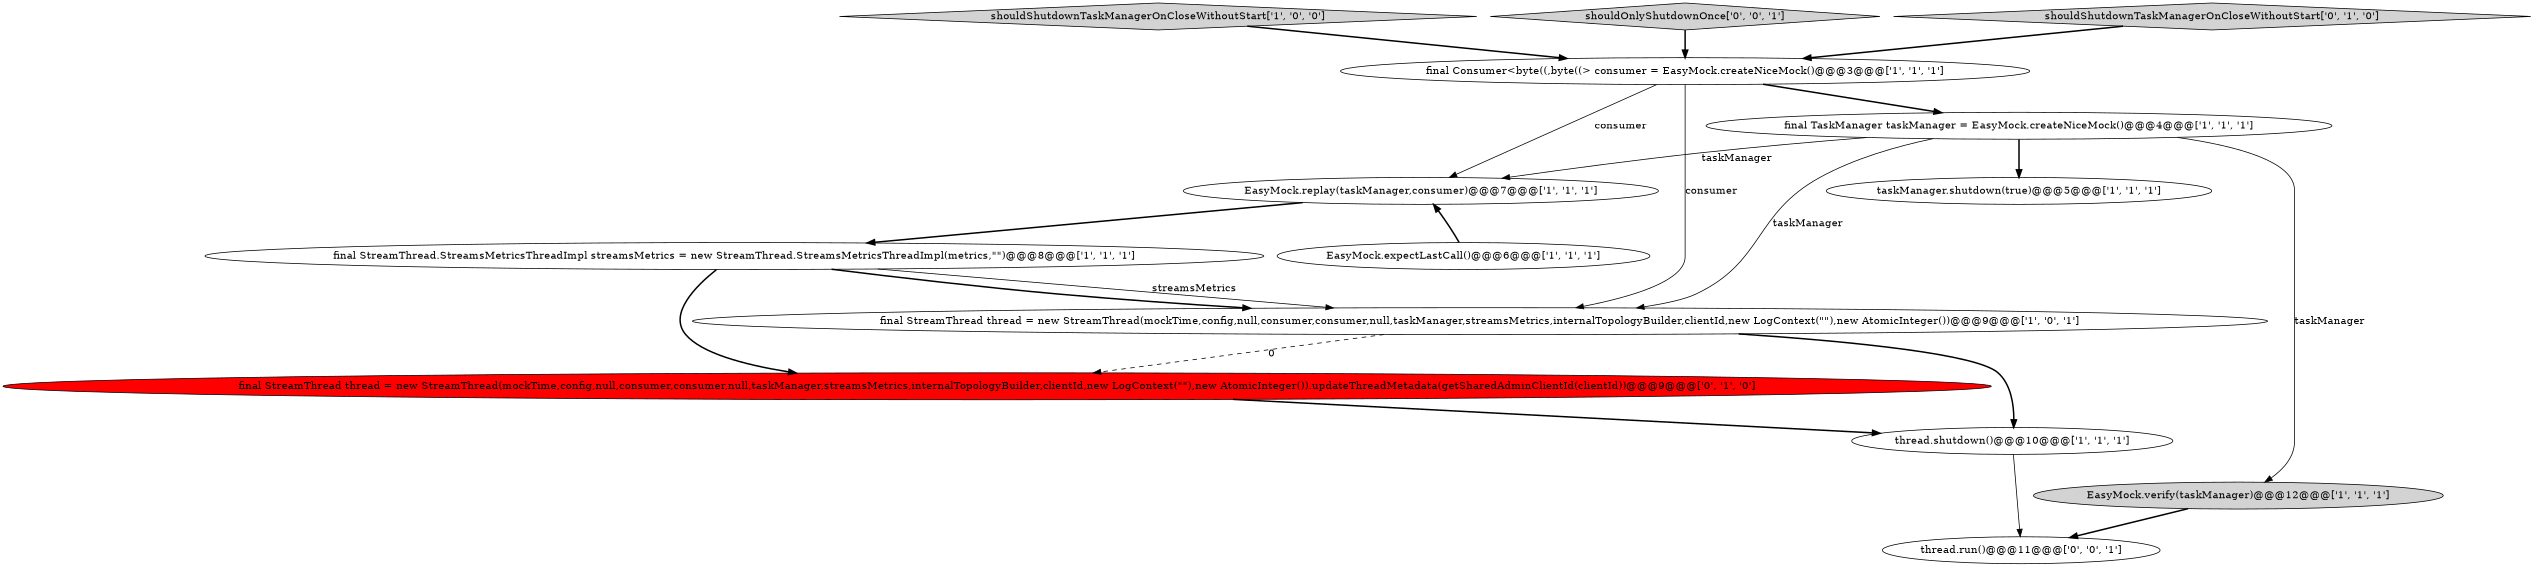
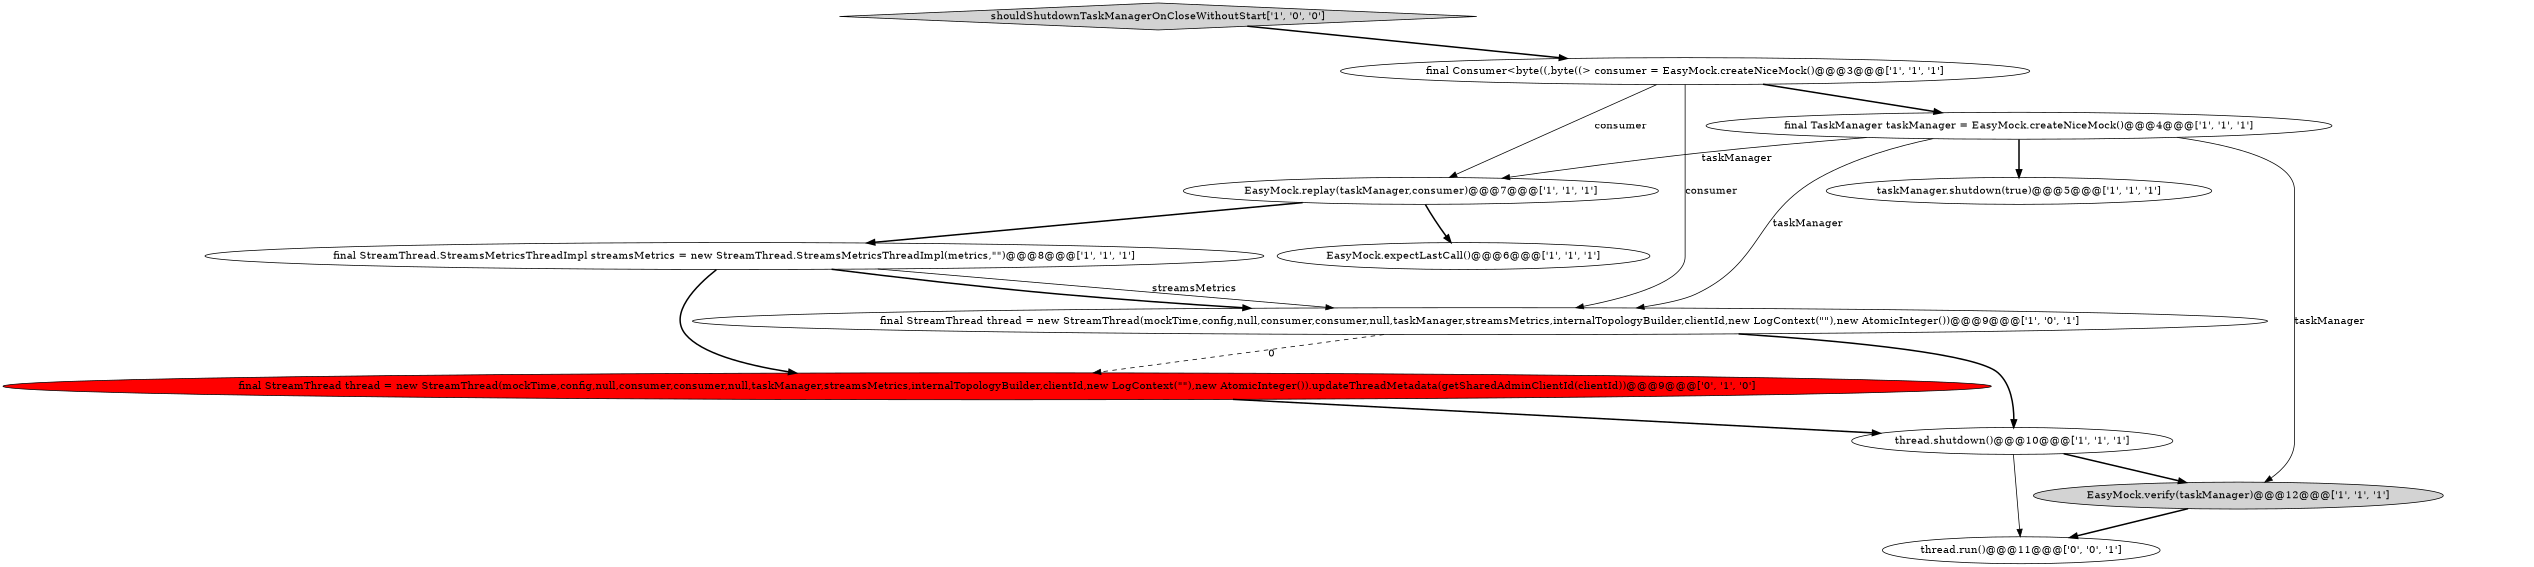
(1685, 16) -> none
(2212, 16) -> none
(1449, 226) -> (1435, 221)
none -> (2121, 467)
